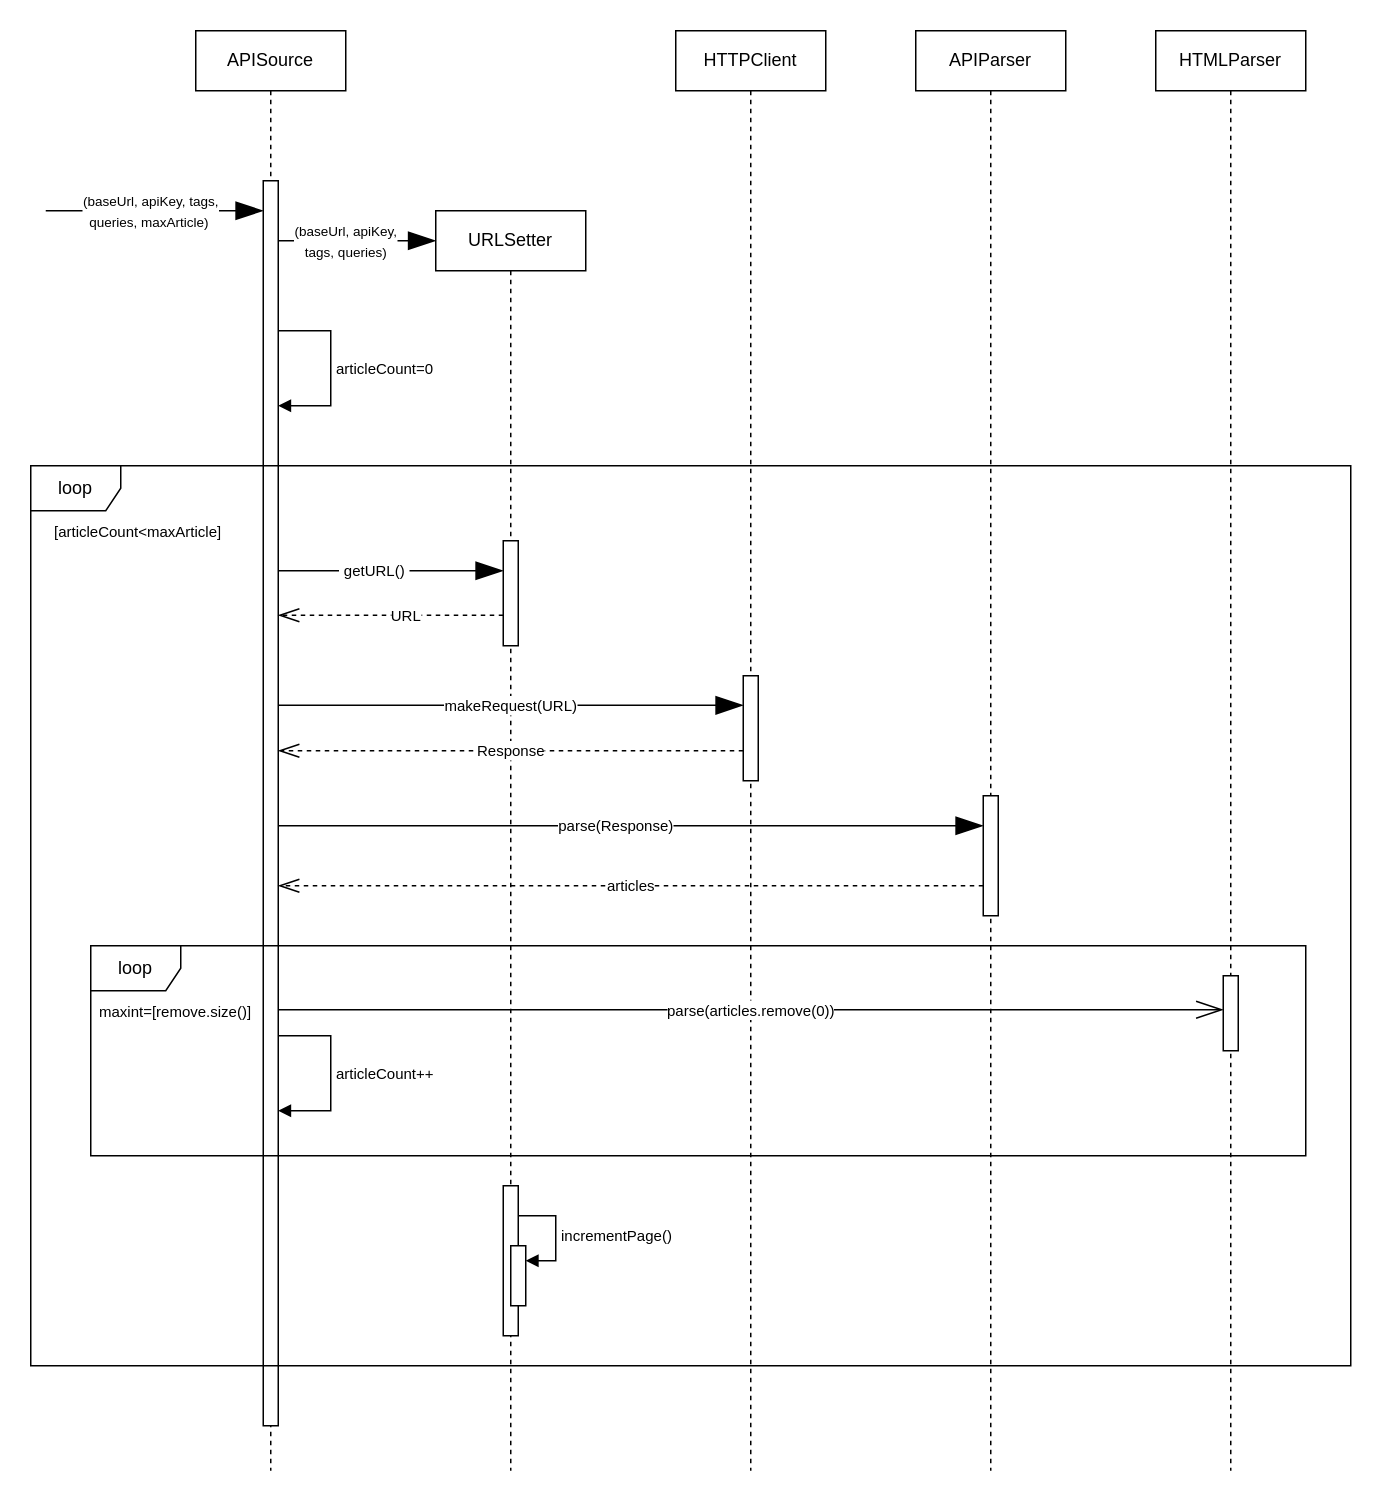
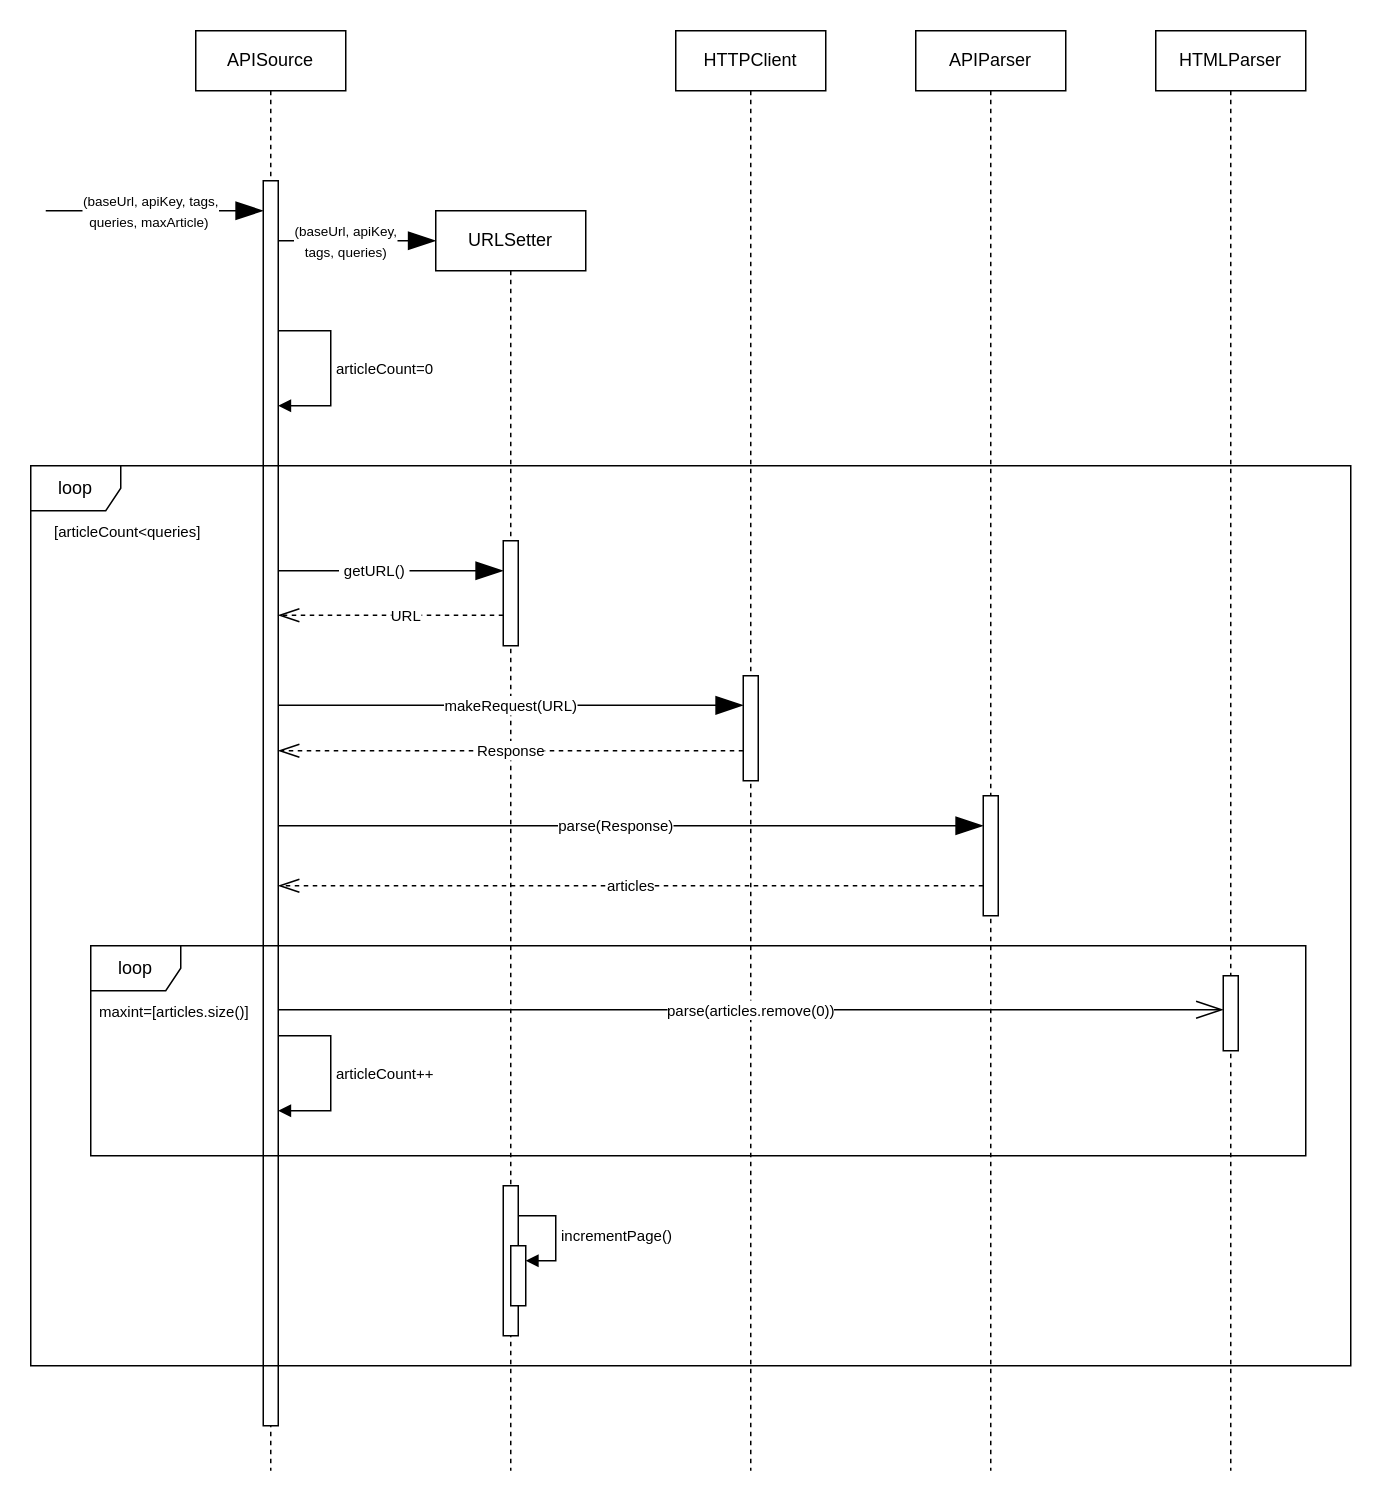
(145, 543) -> (145, 543)
(197, 1023) -> (197, 1023)
